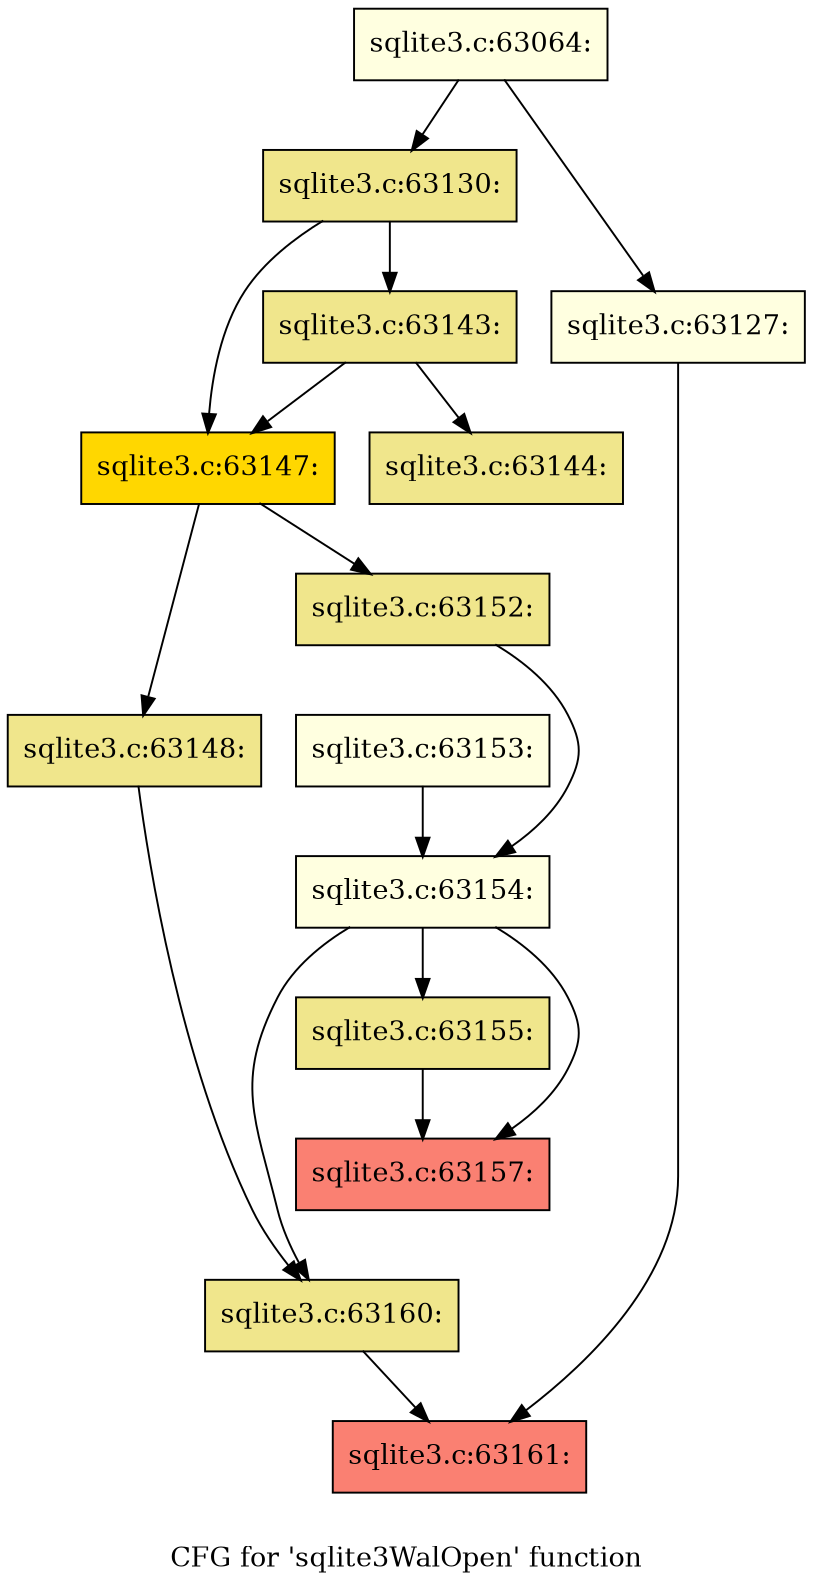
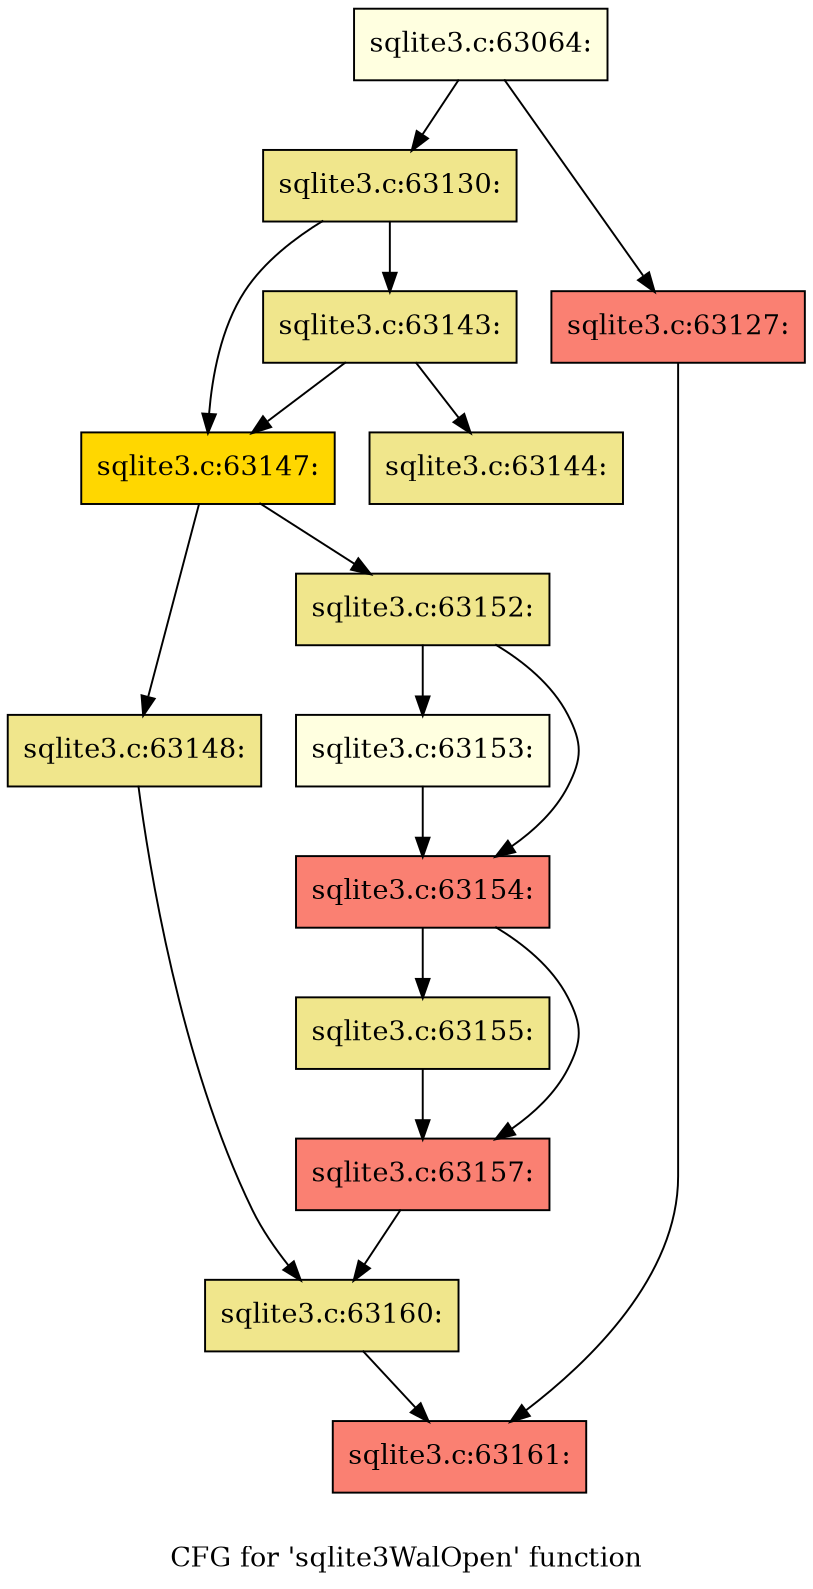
(678, 327) -> (678, 327)
none -> (423, 670)
(423, 892) -> (423, 892)
(253, 1080) -> (383, 1237)
